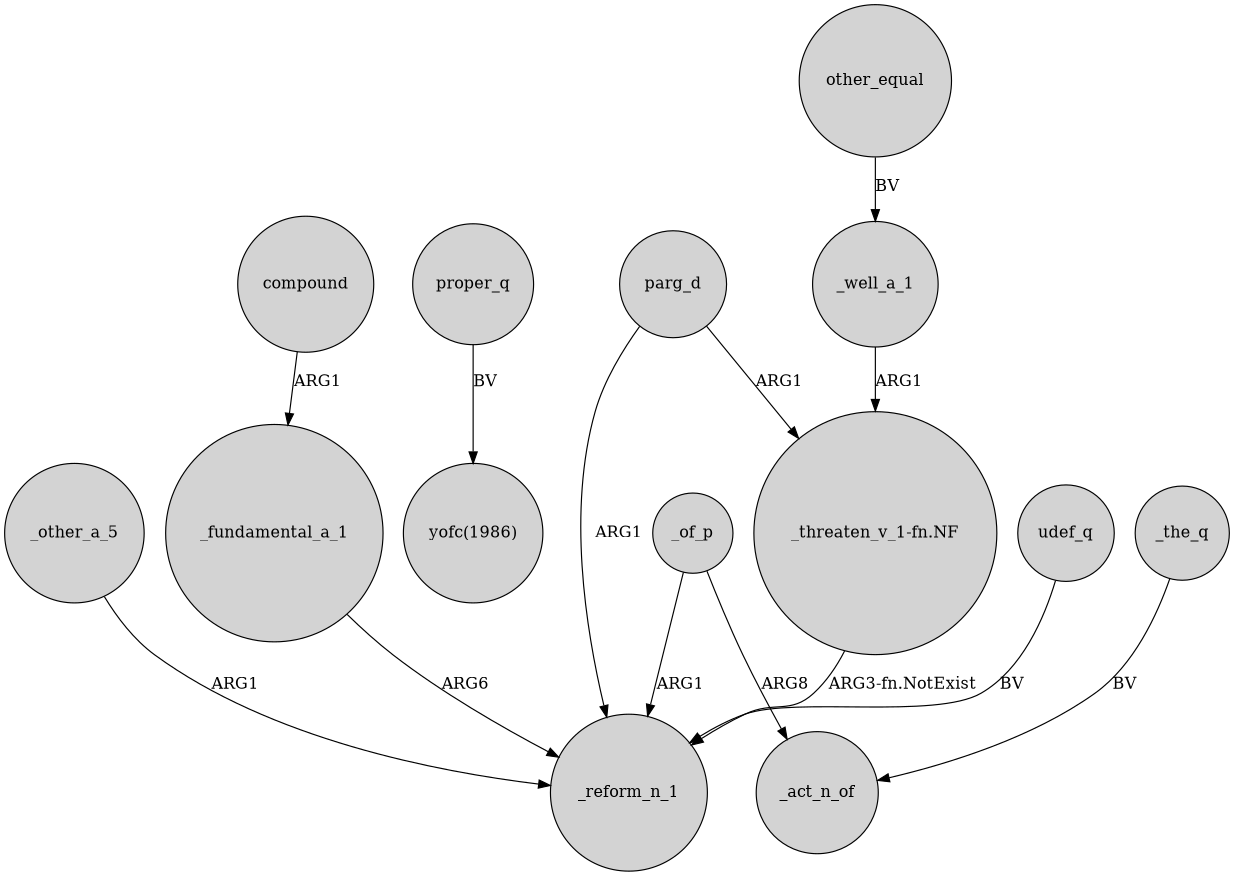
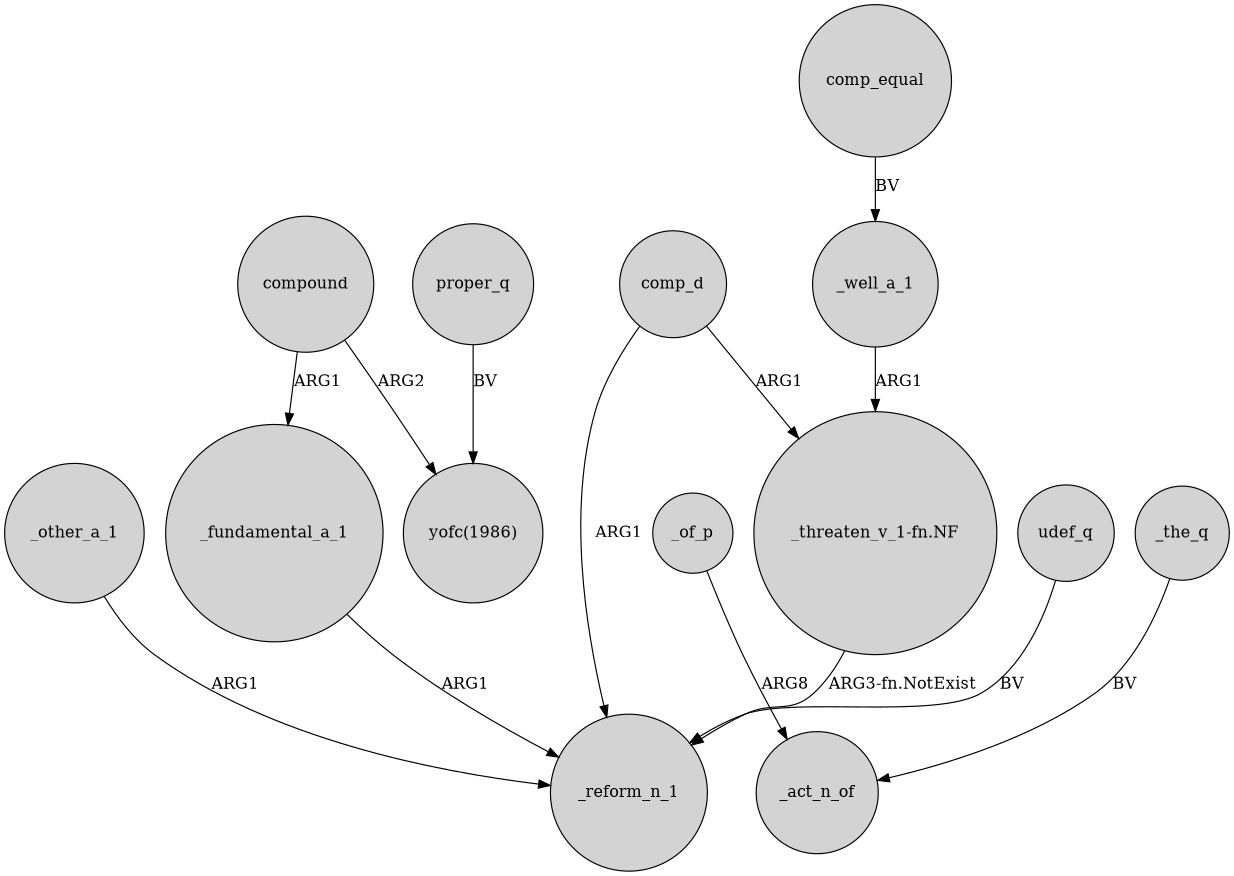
(875, 81) -> (875, 81)
(673, 284) -> (673, 284)
none -> (388, 402)
(74, 533) -> (74, 533)
(667, 638) -> none
(466, 684) -> (466, 684)
